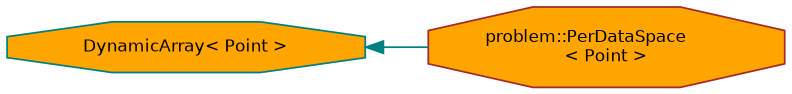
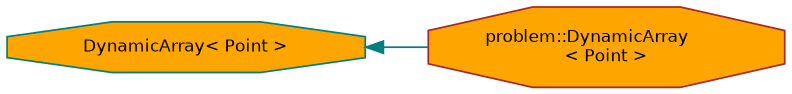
(606, 47) -> (606, 47)
